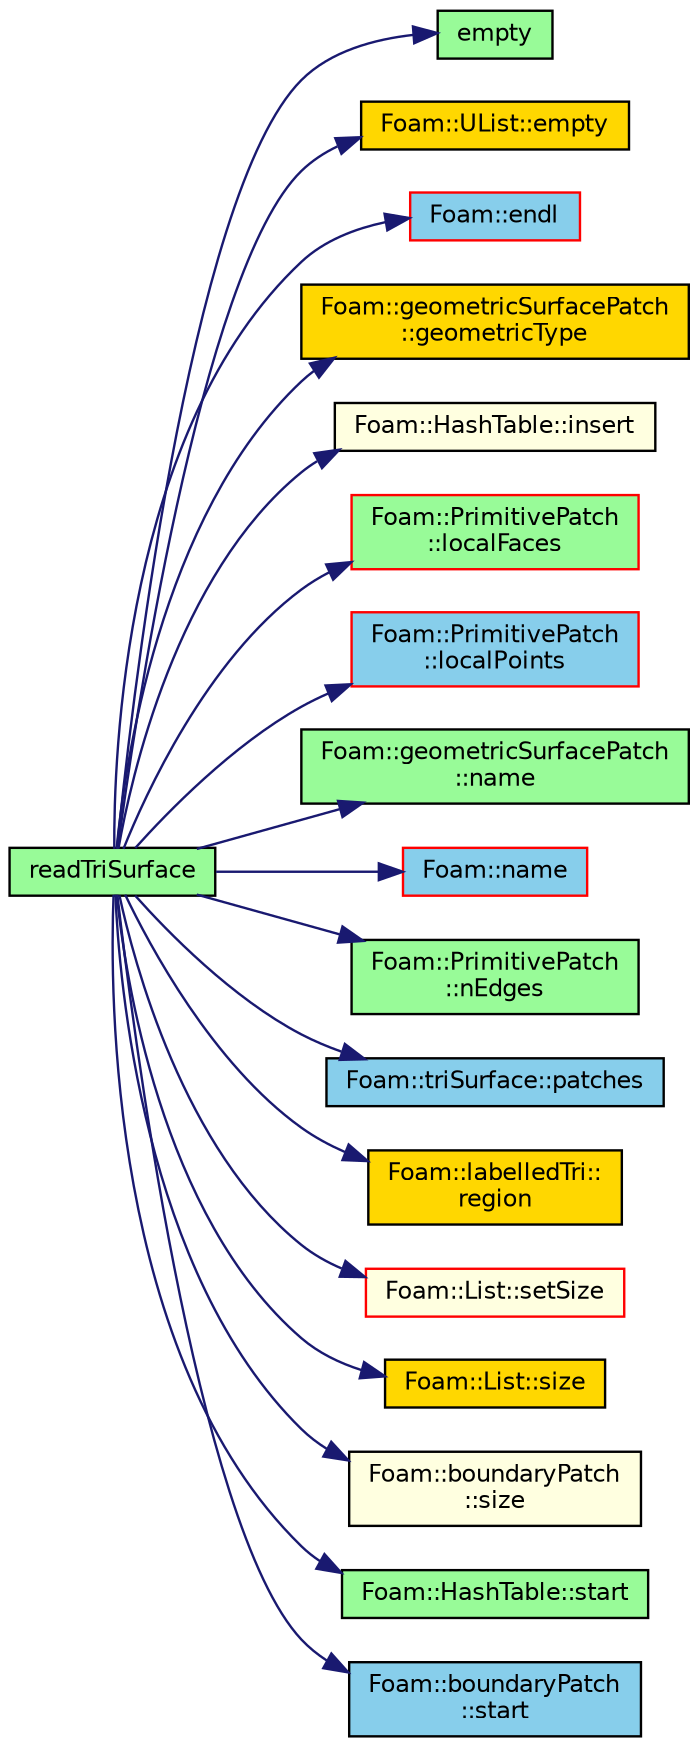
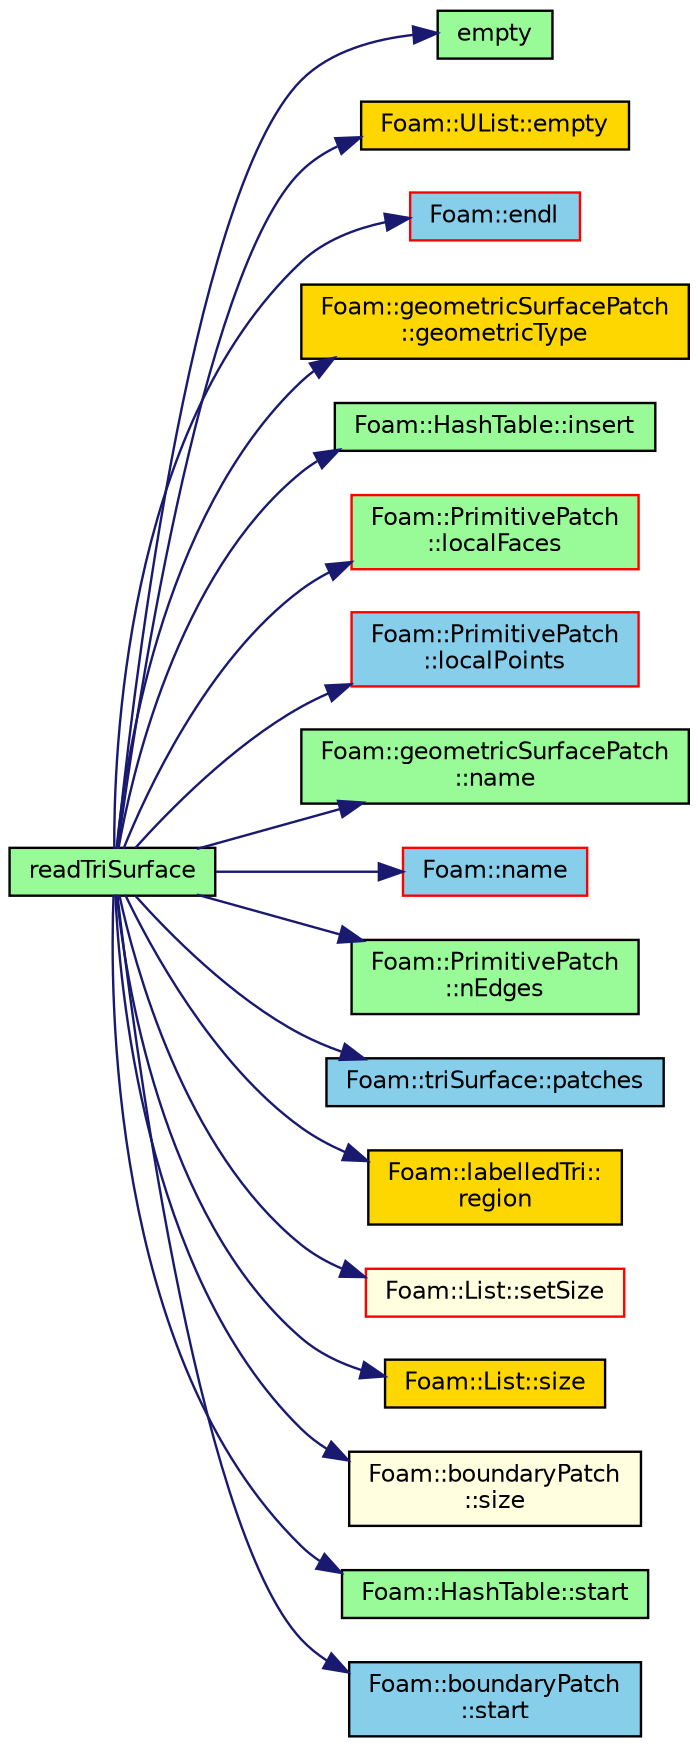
(495, 427) -> (495, 427)
